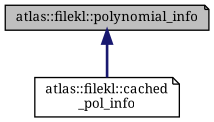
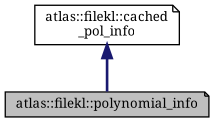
(107, 61) -> (107, 75)
